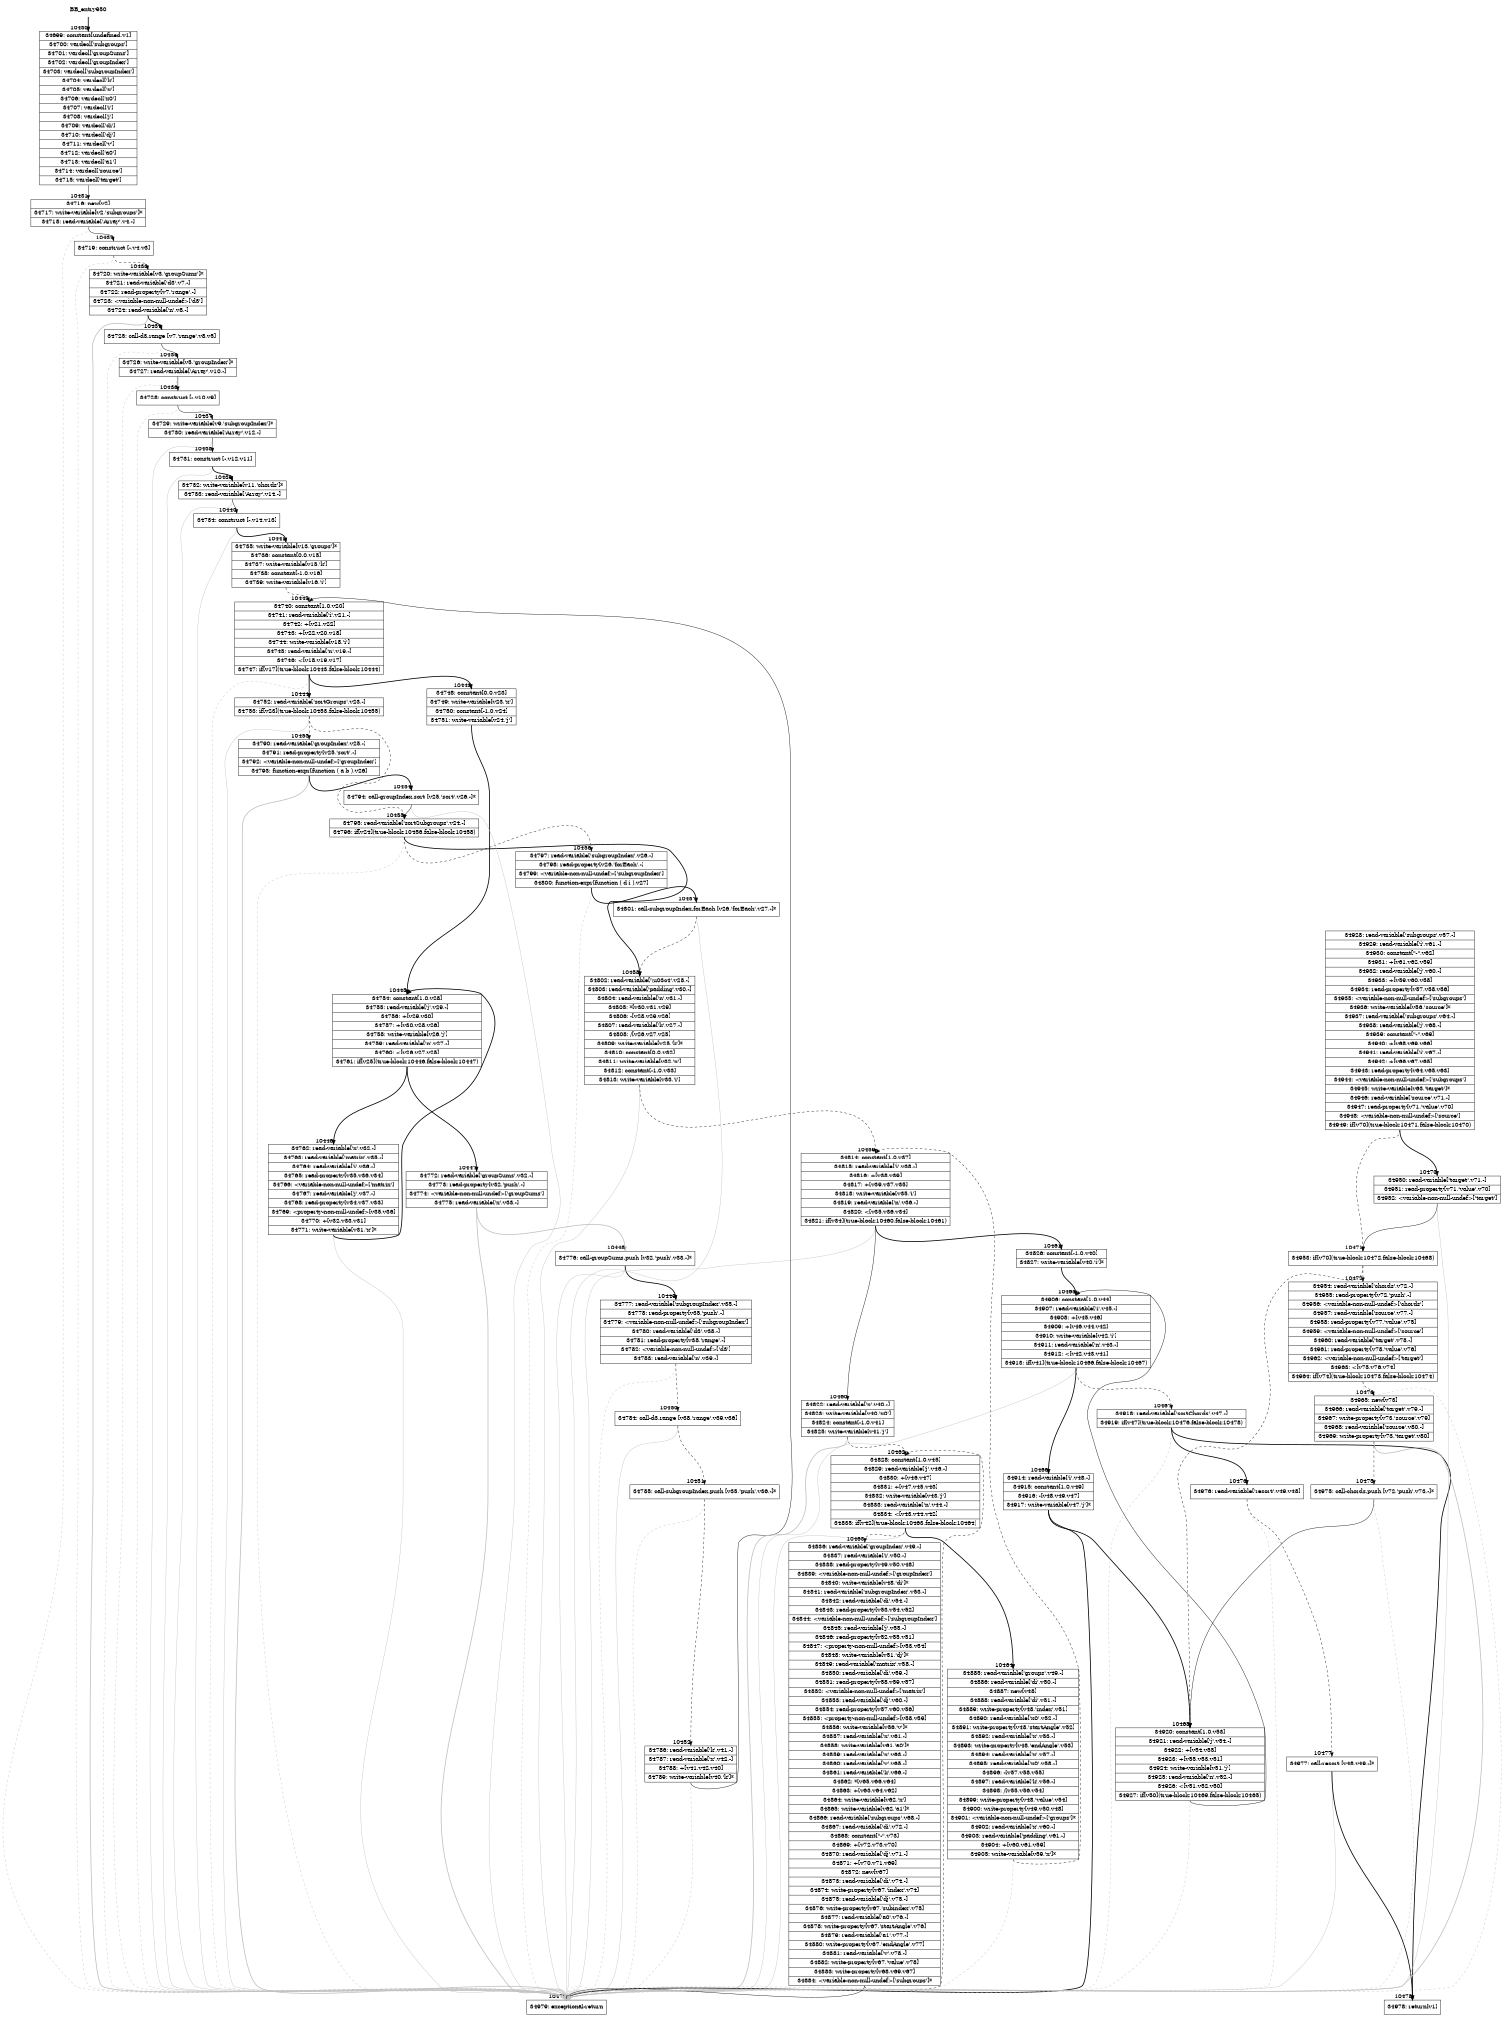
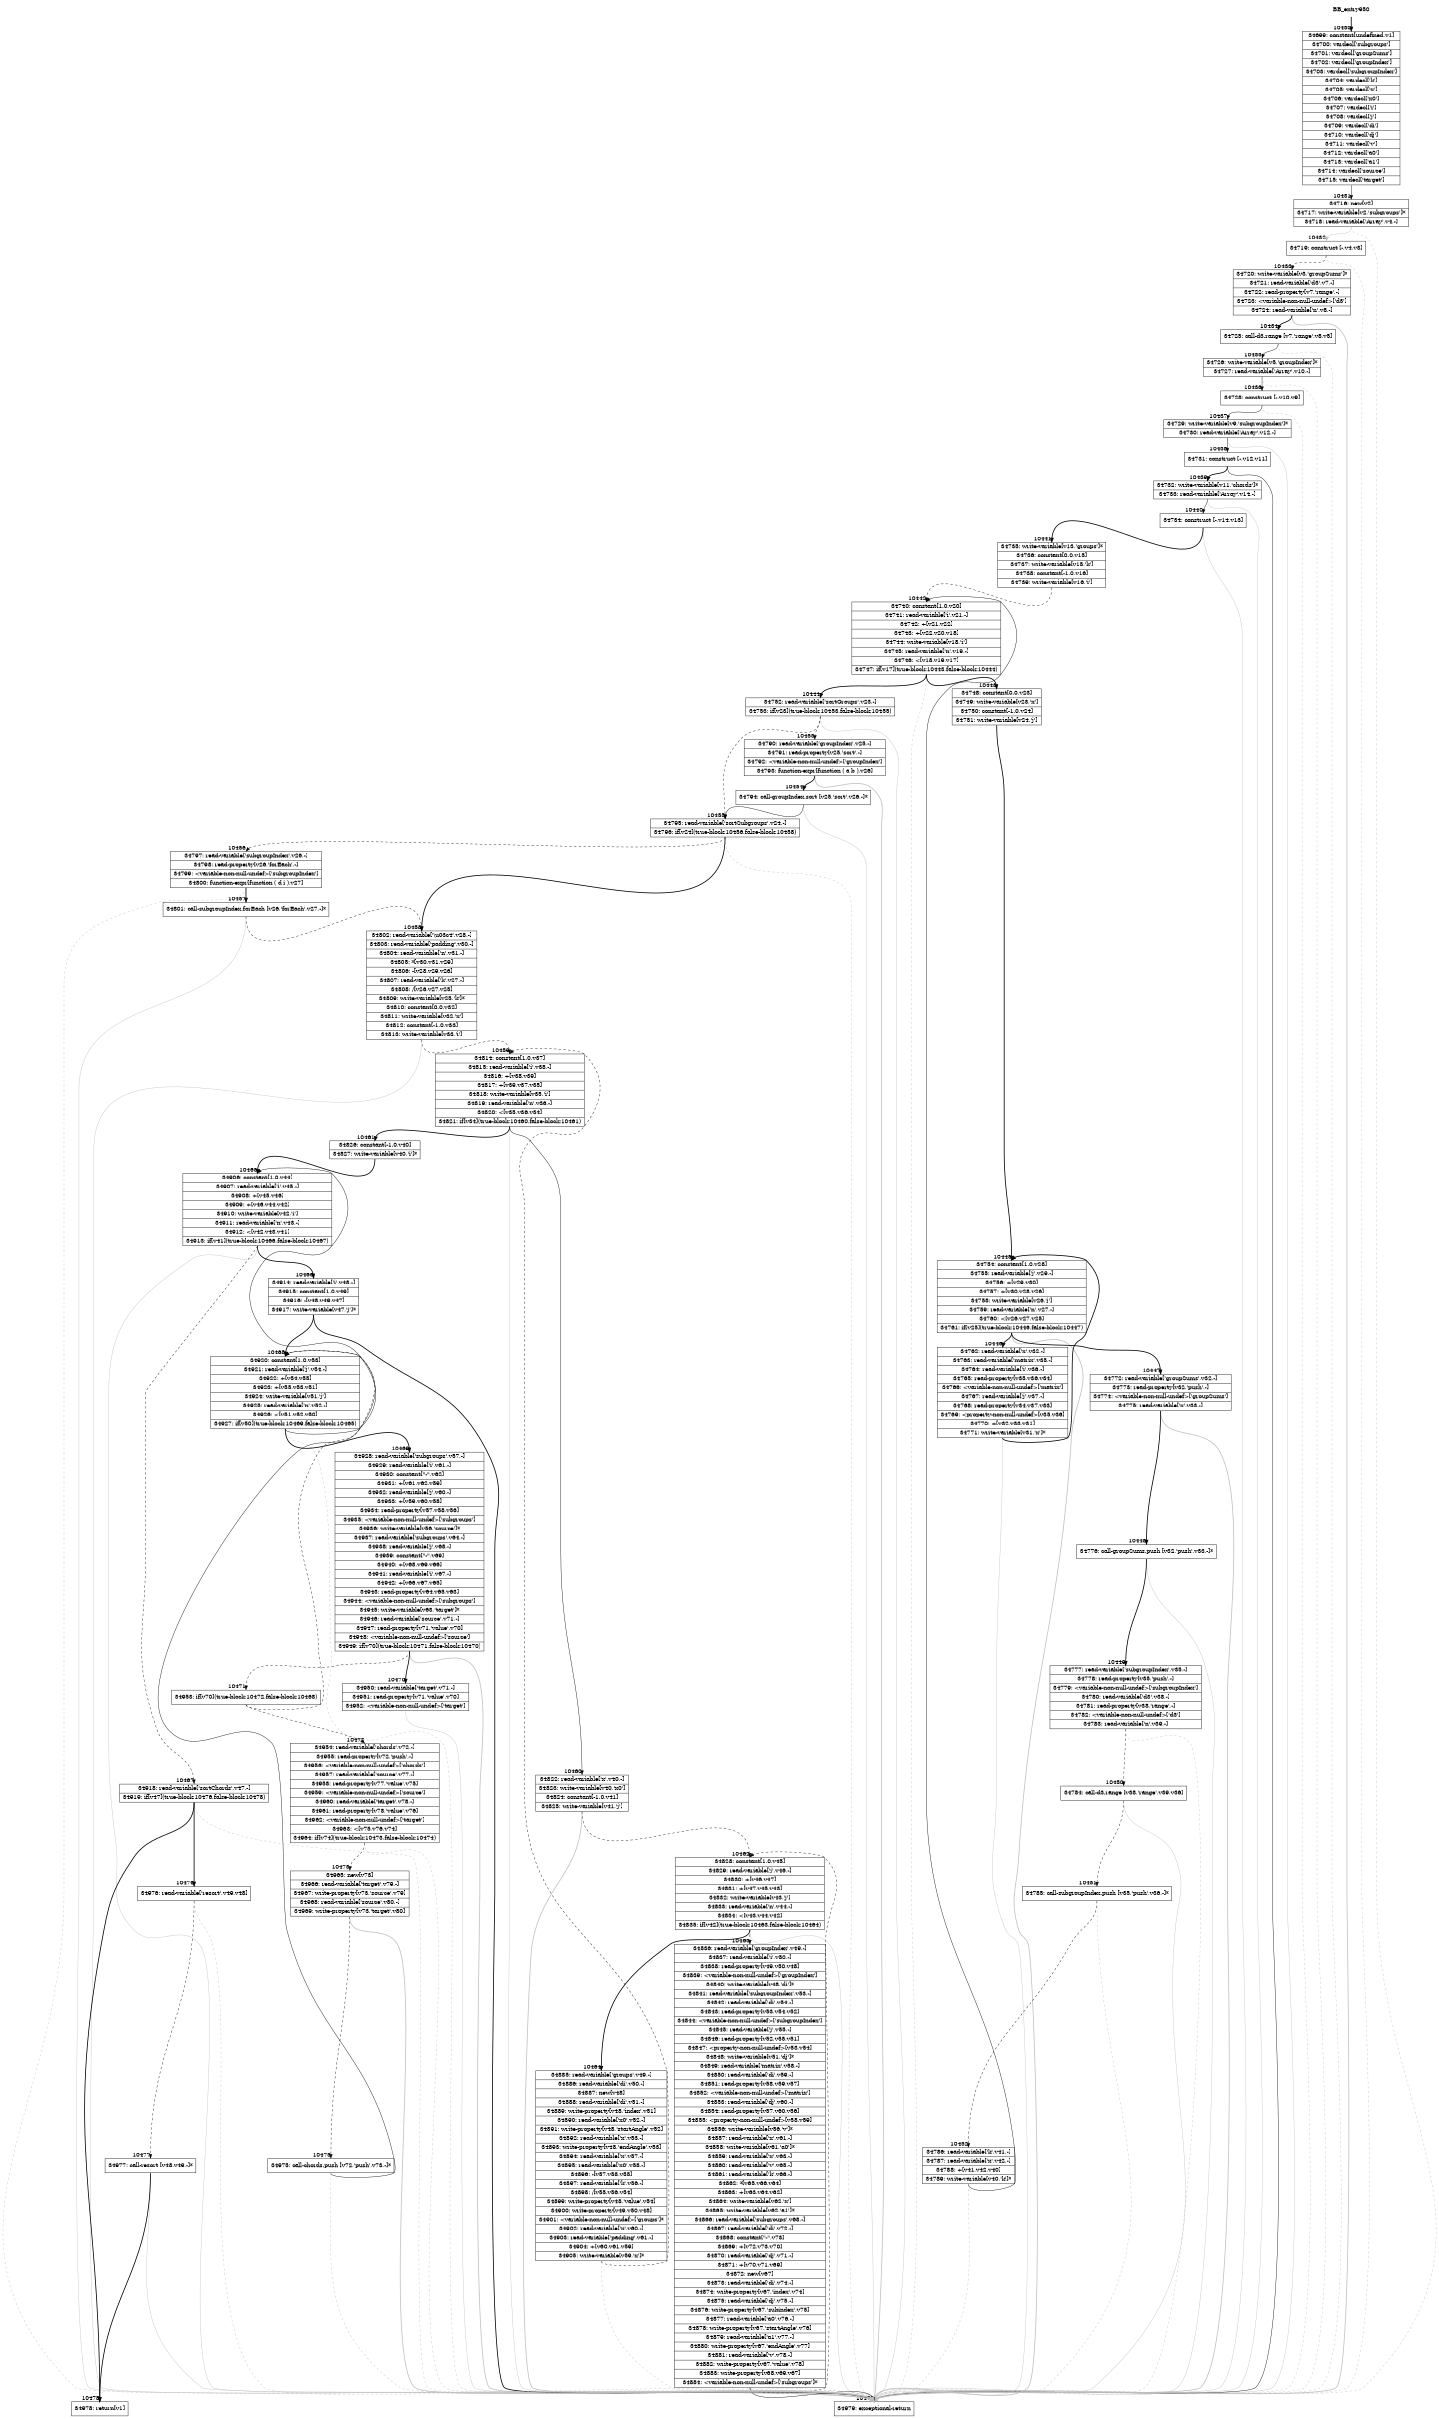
(99, 234) -> (1341, 234)
(1402, 1227) -> none
(549, 1230) -> (1154, 1476)
(168, 1406) -> (1272, 1602)
none -> (352, 1439)
none -> (1014, 1910)
none -> (478, 2181)
